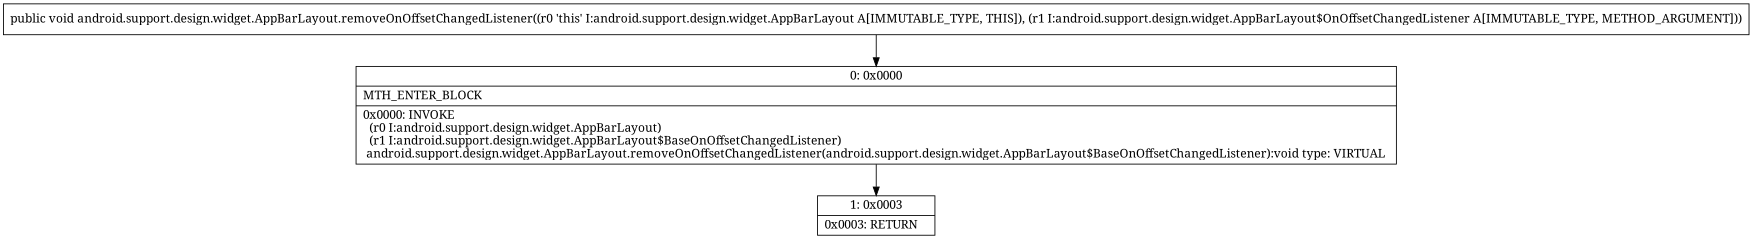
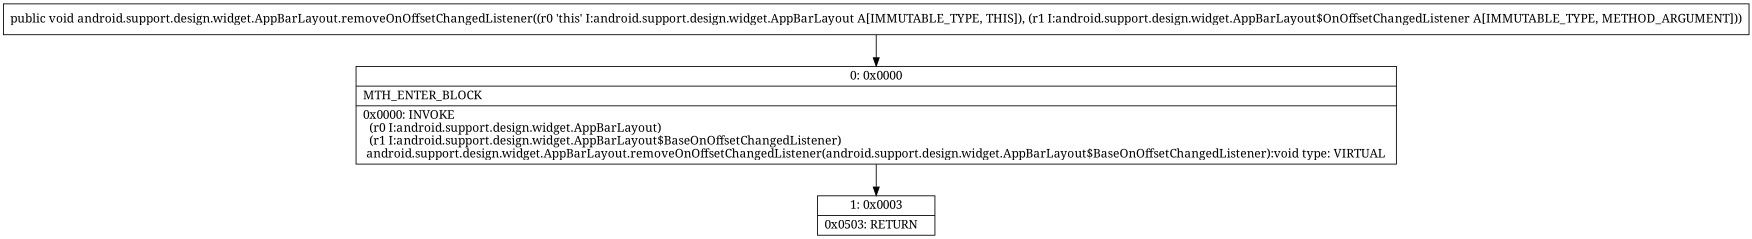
(876, 225) -> (876, 225)
